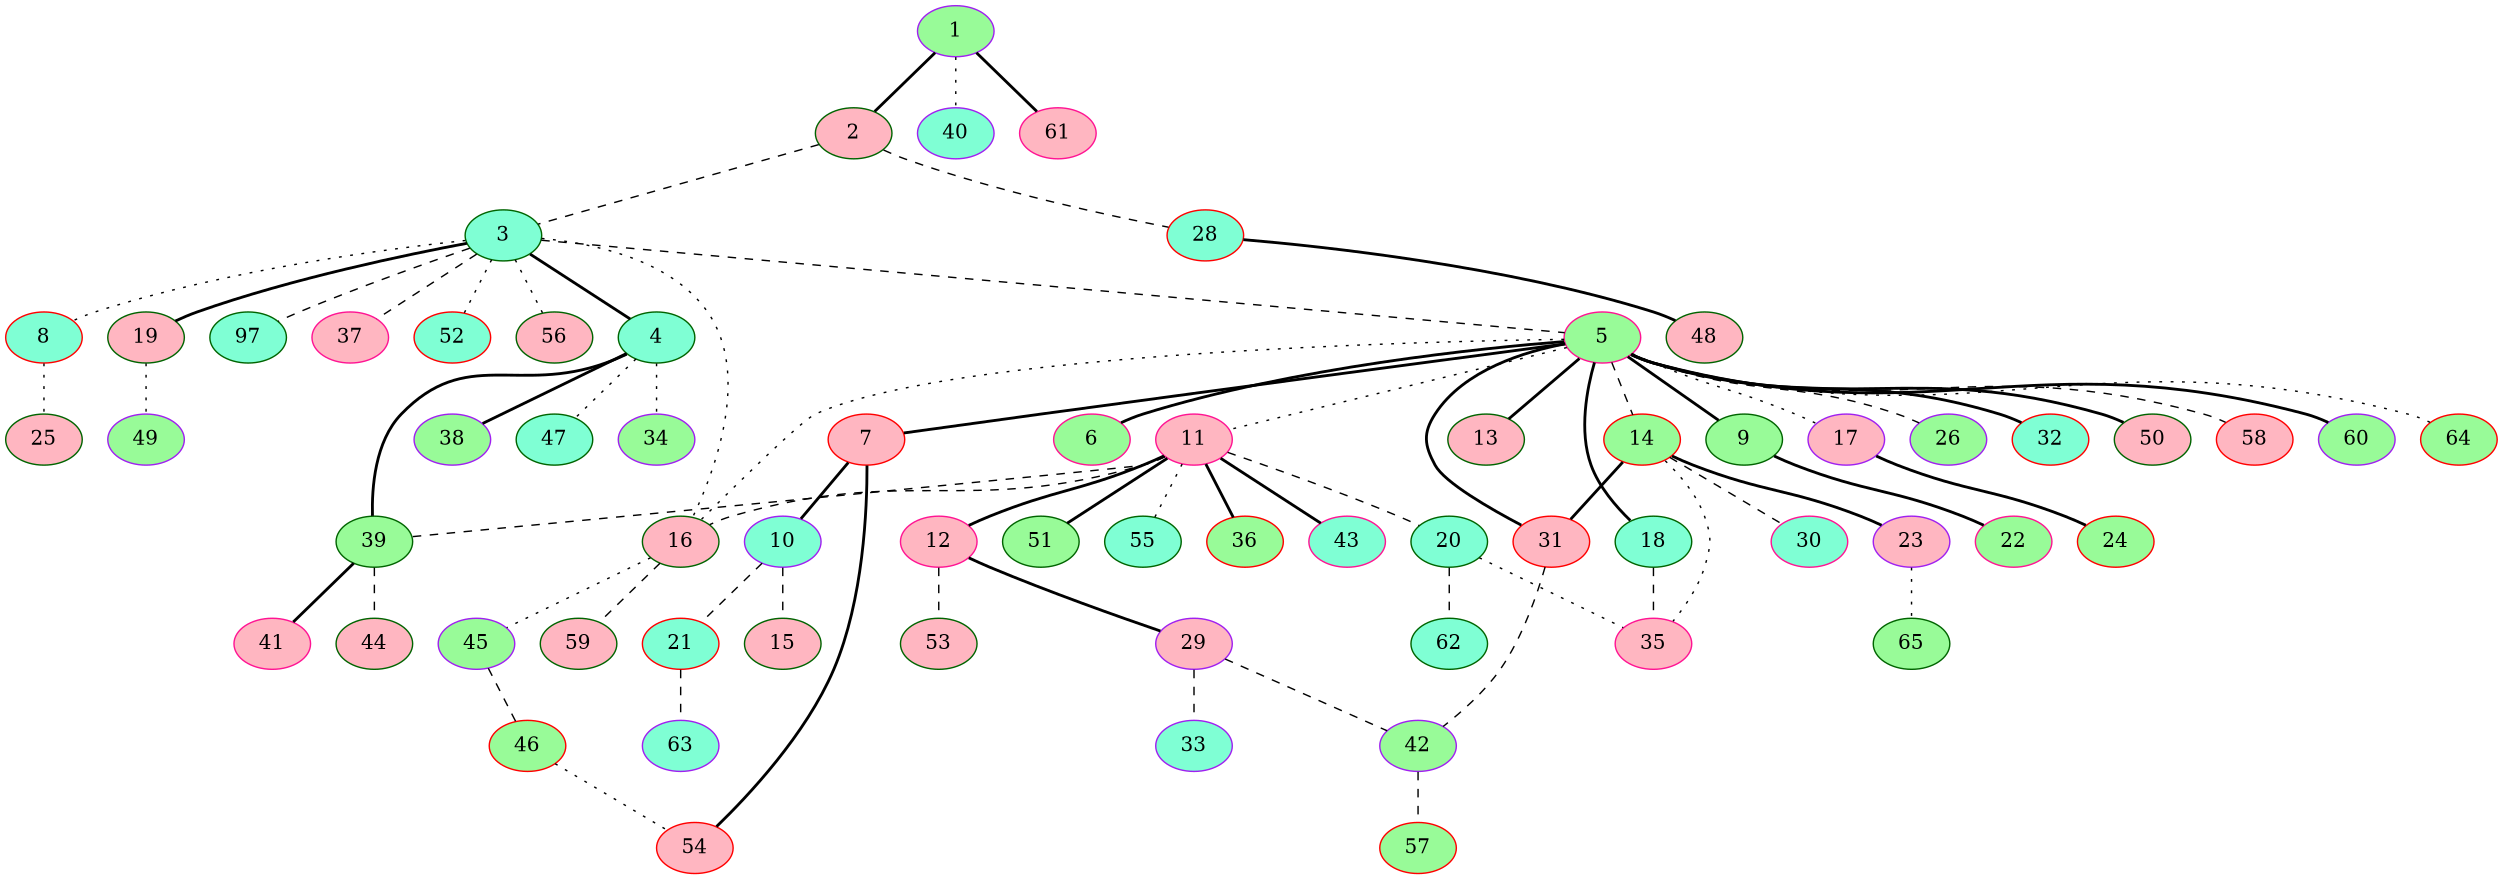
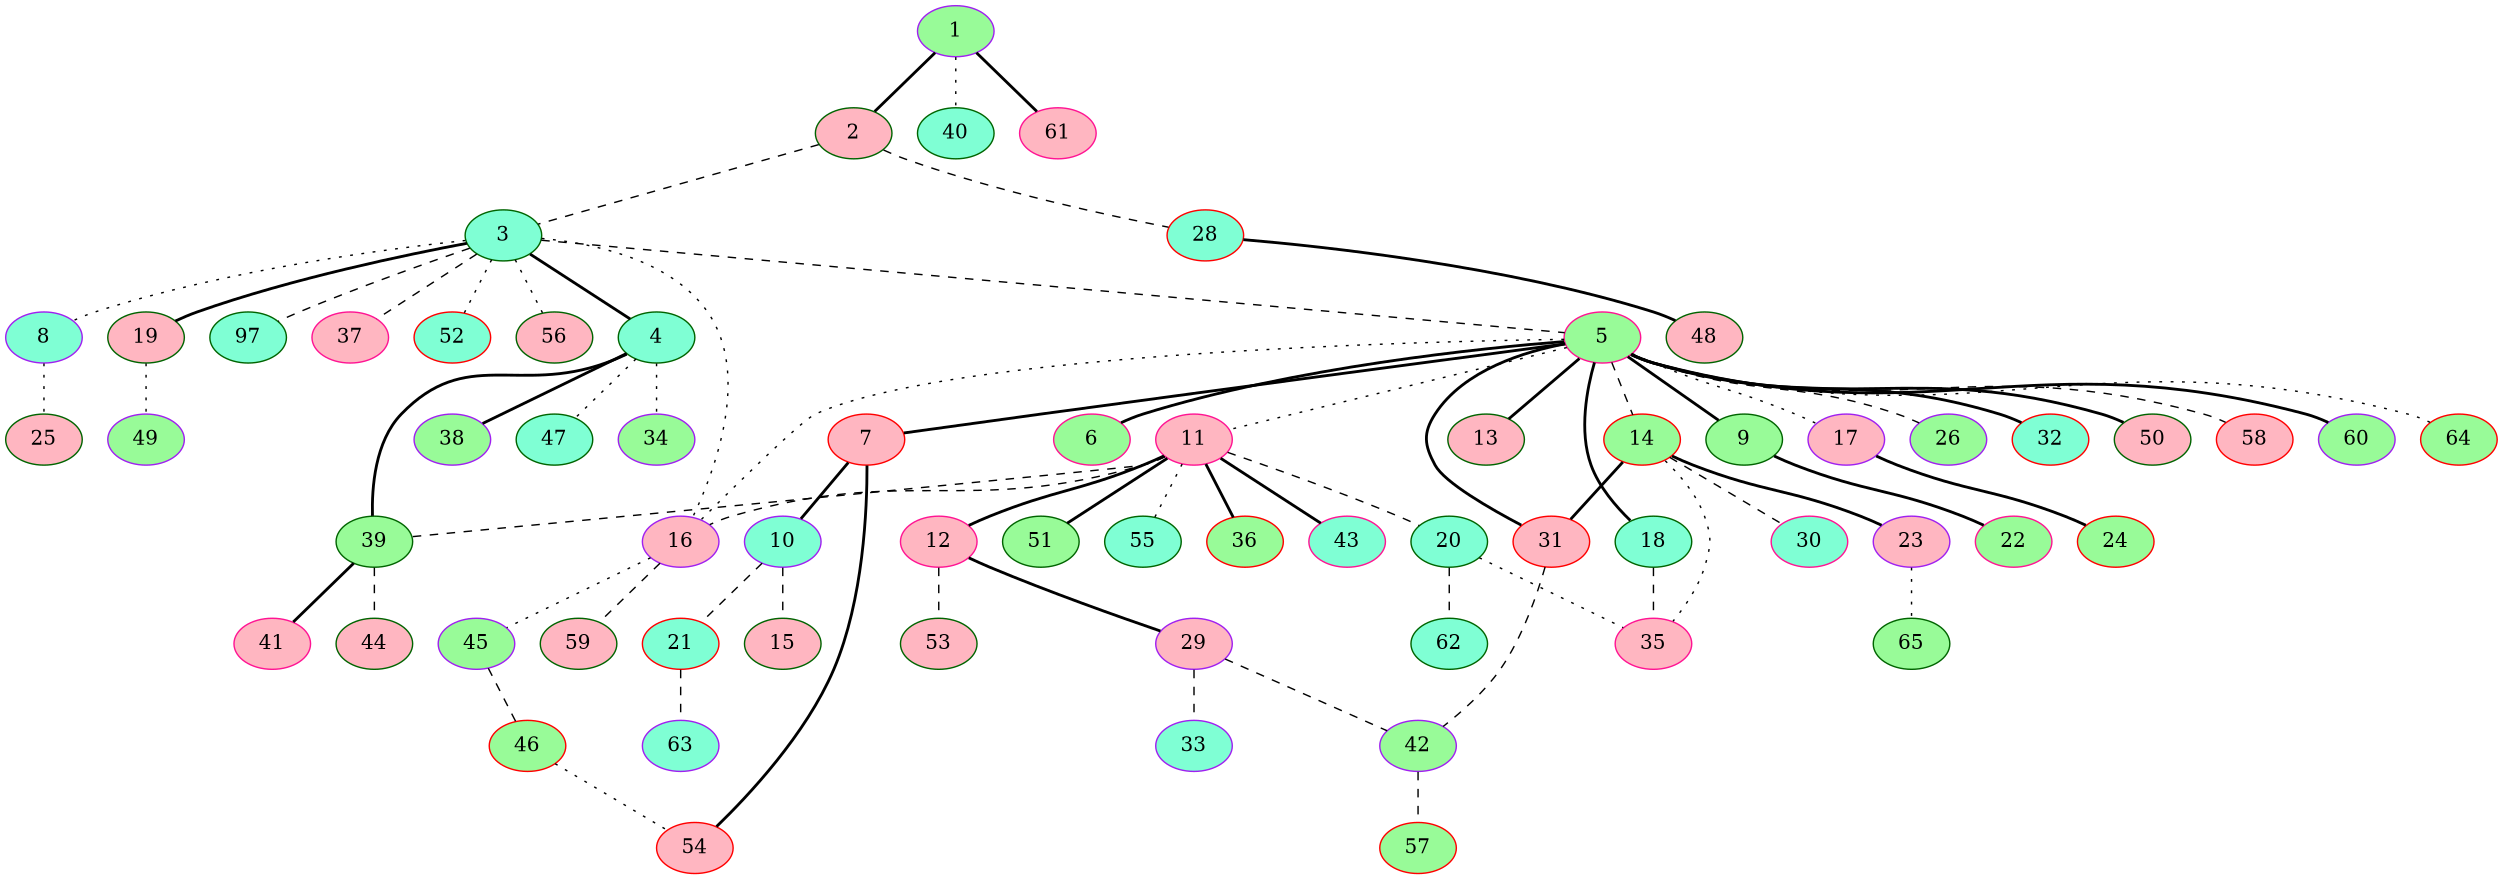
(956, 133) -> (956, 133)
(44, 337) -> (44, 337)
(681, 542) -> (681, 542)
